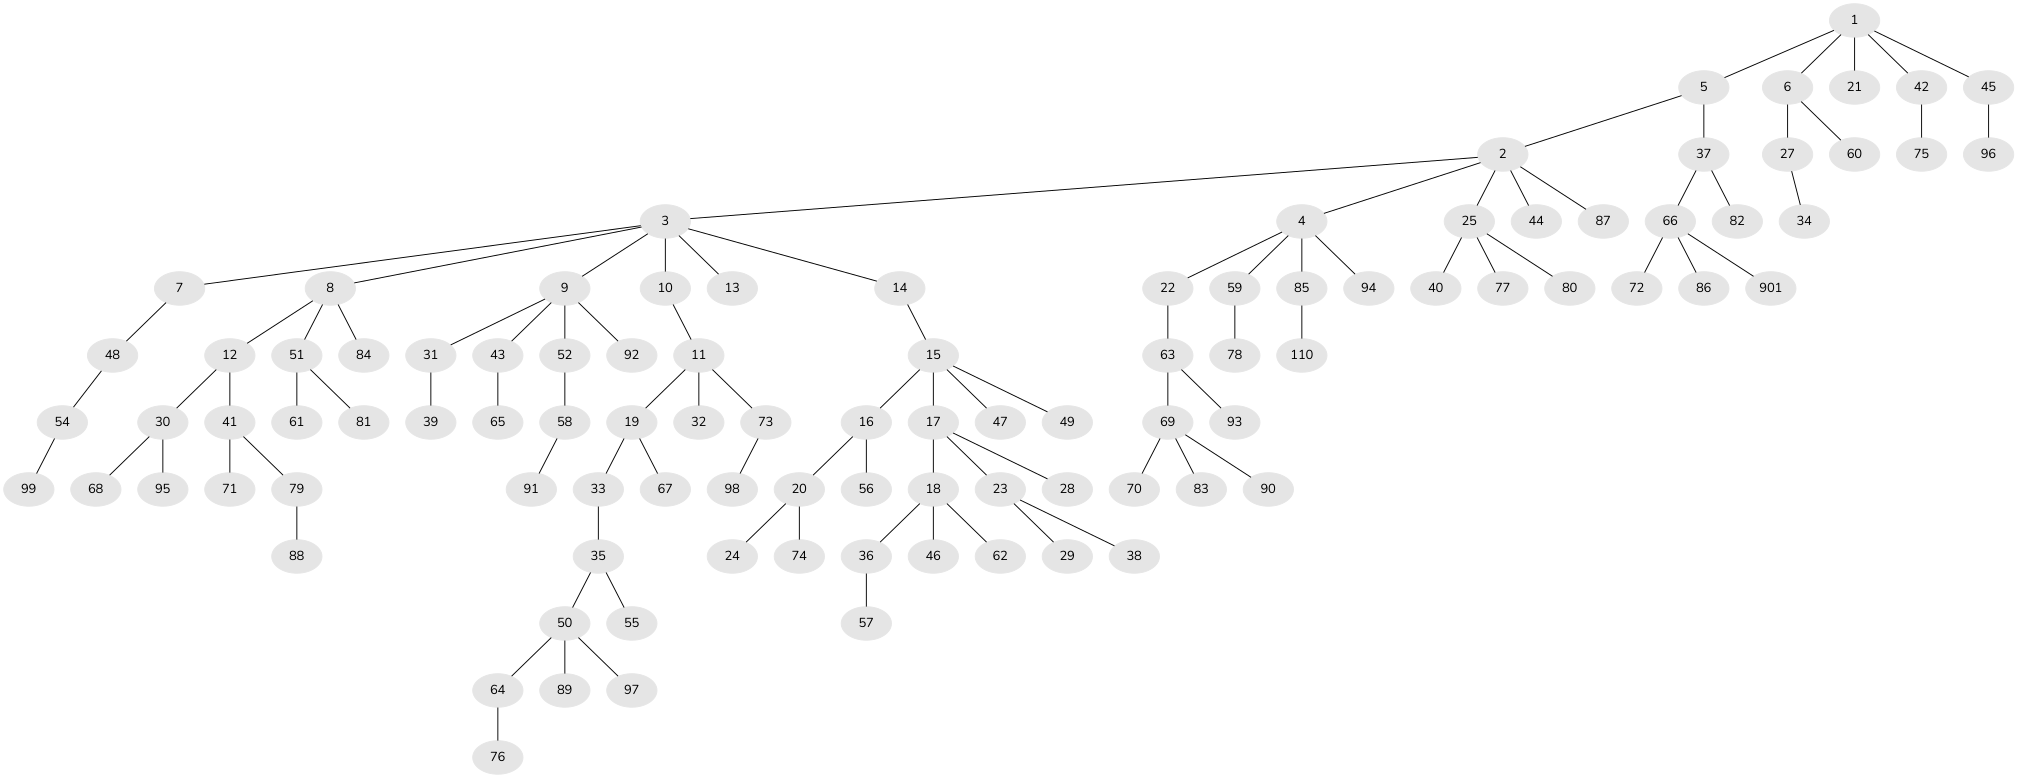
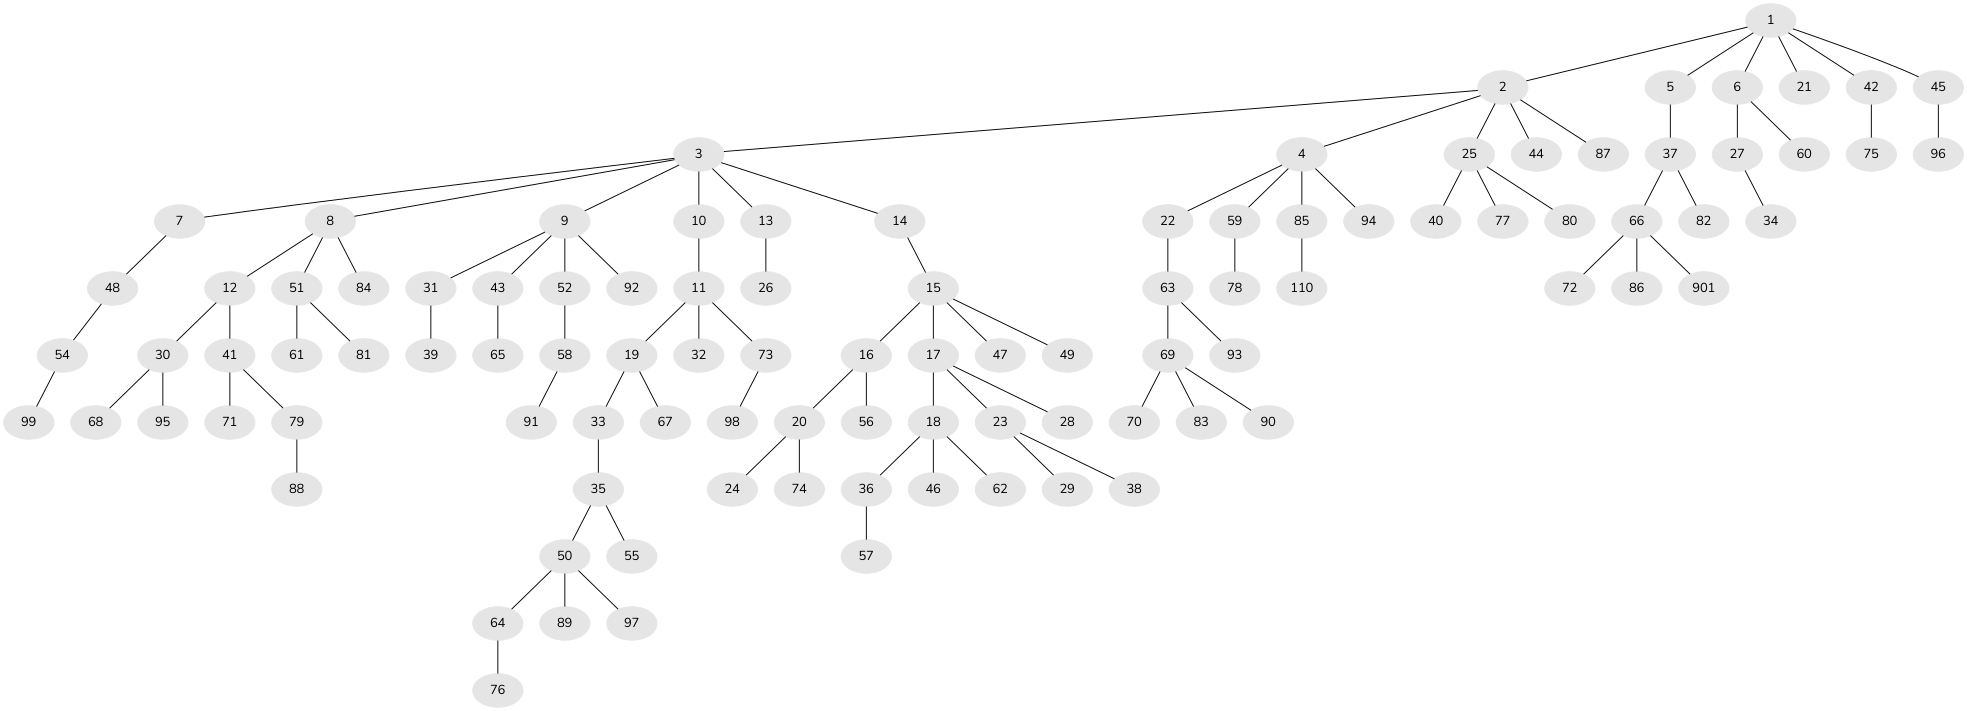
(1603, 121) -> (1637, 54)
none -> (766, 288)
